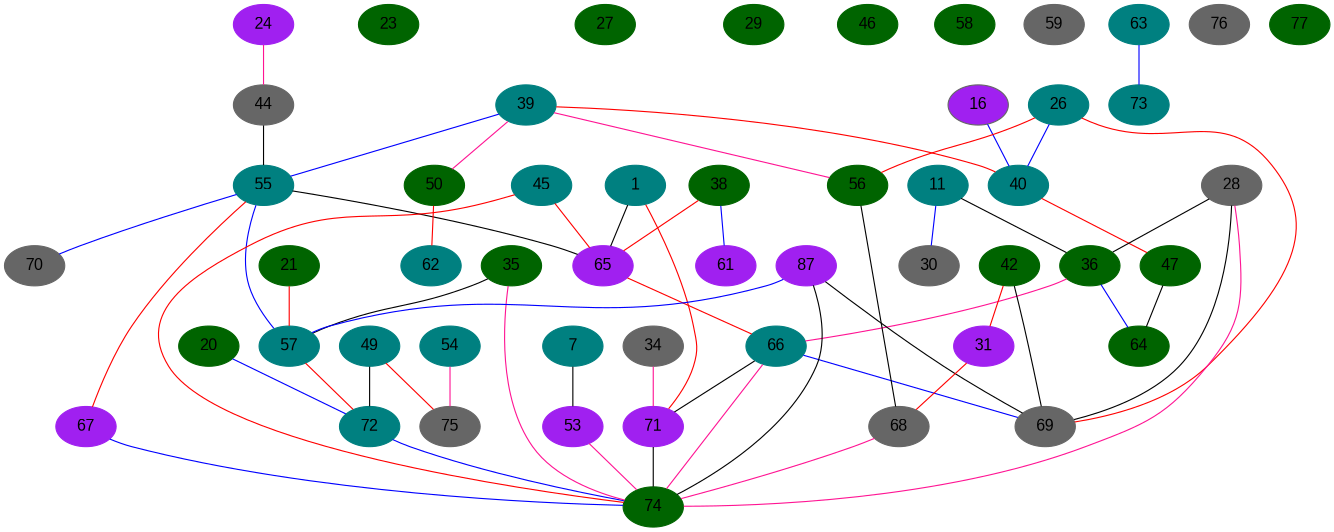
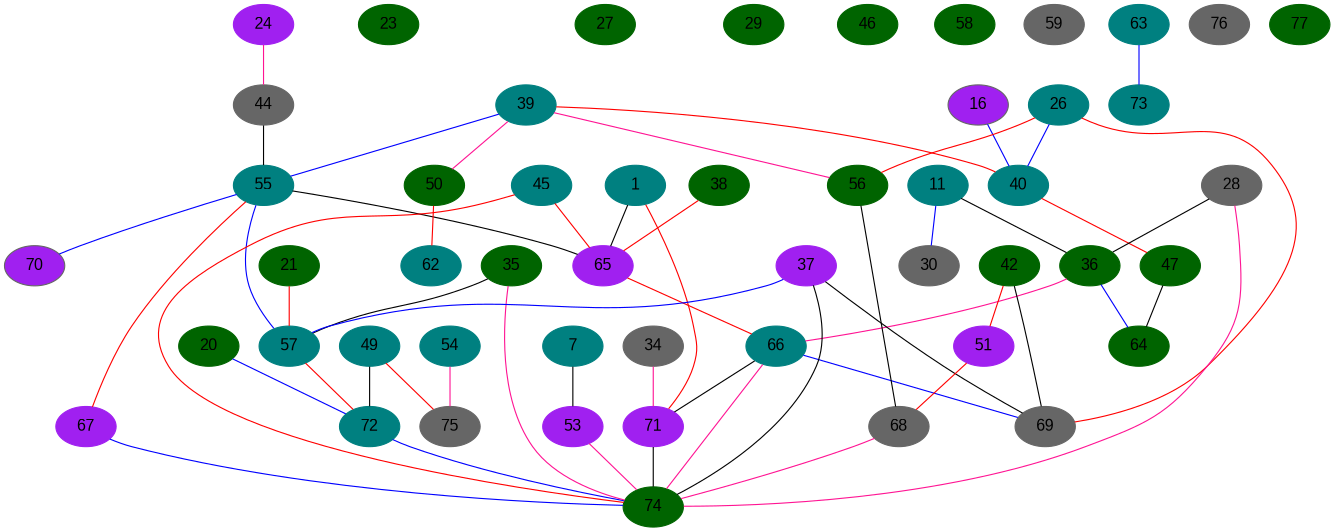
(35, 266) -> (35, 266)
(726, 266) -> none
(806, 266) -> (806, 266)
(1195, 345) -> none
(984, 346) -> (984, 346)
